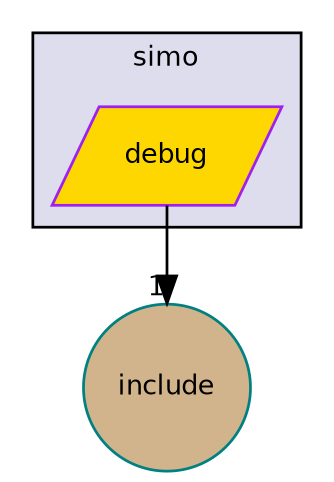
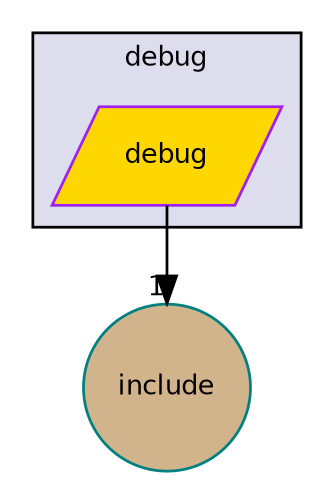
(167, 59) -> (167, 59)
